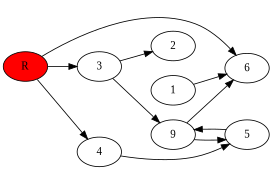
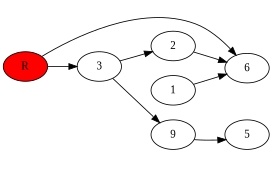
(207, 104) -> (206, 56)
(214, 129) -> none
(99, 152) -> none
